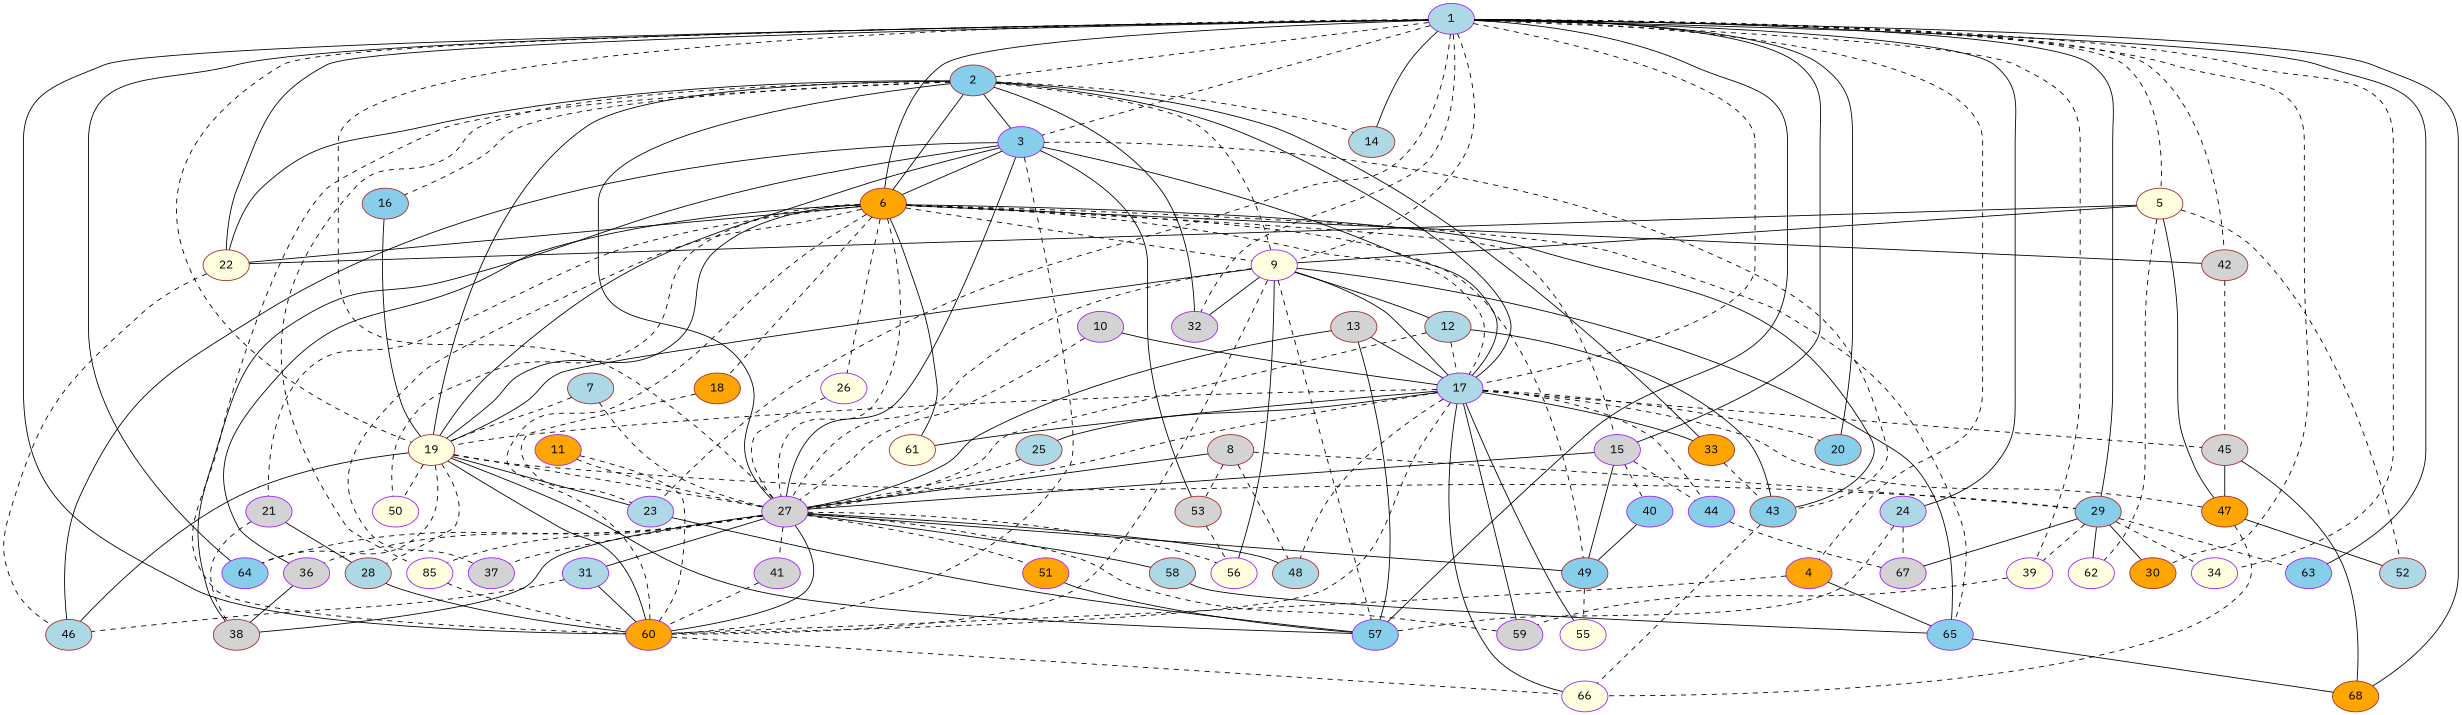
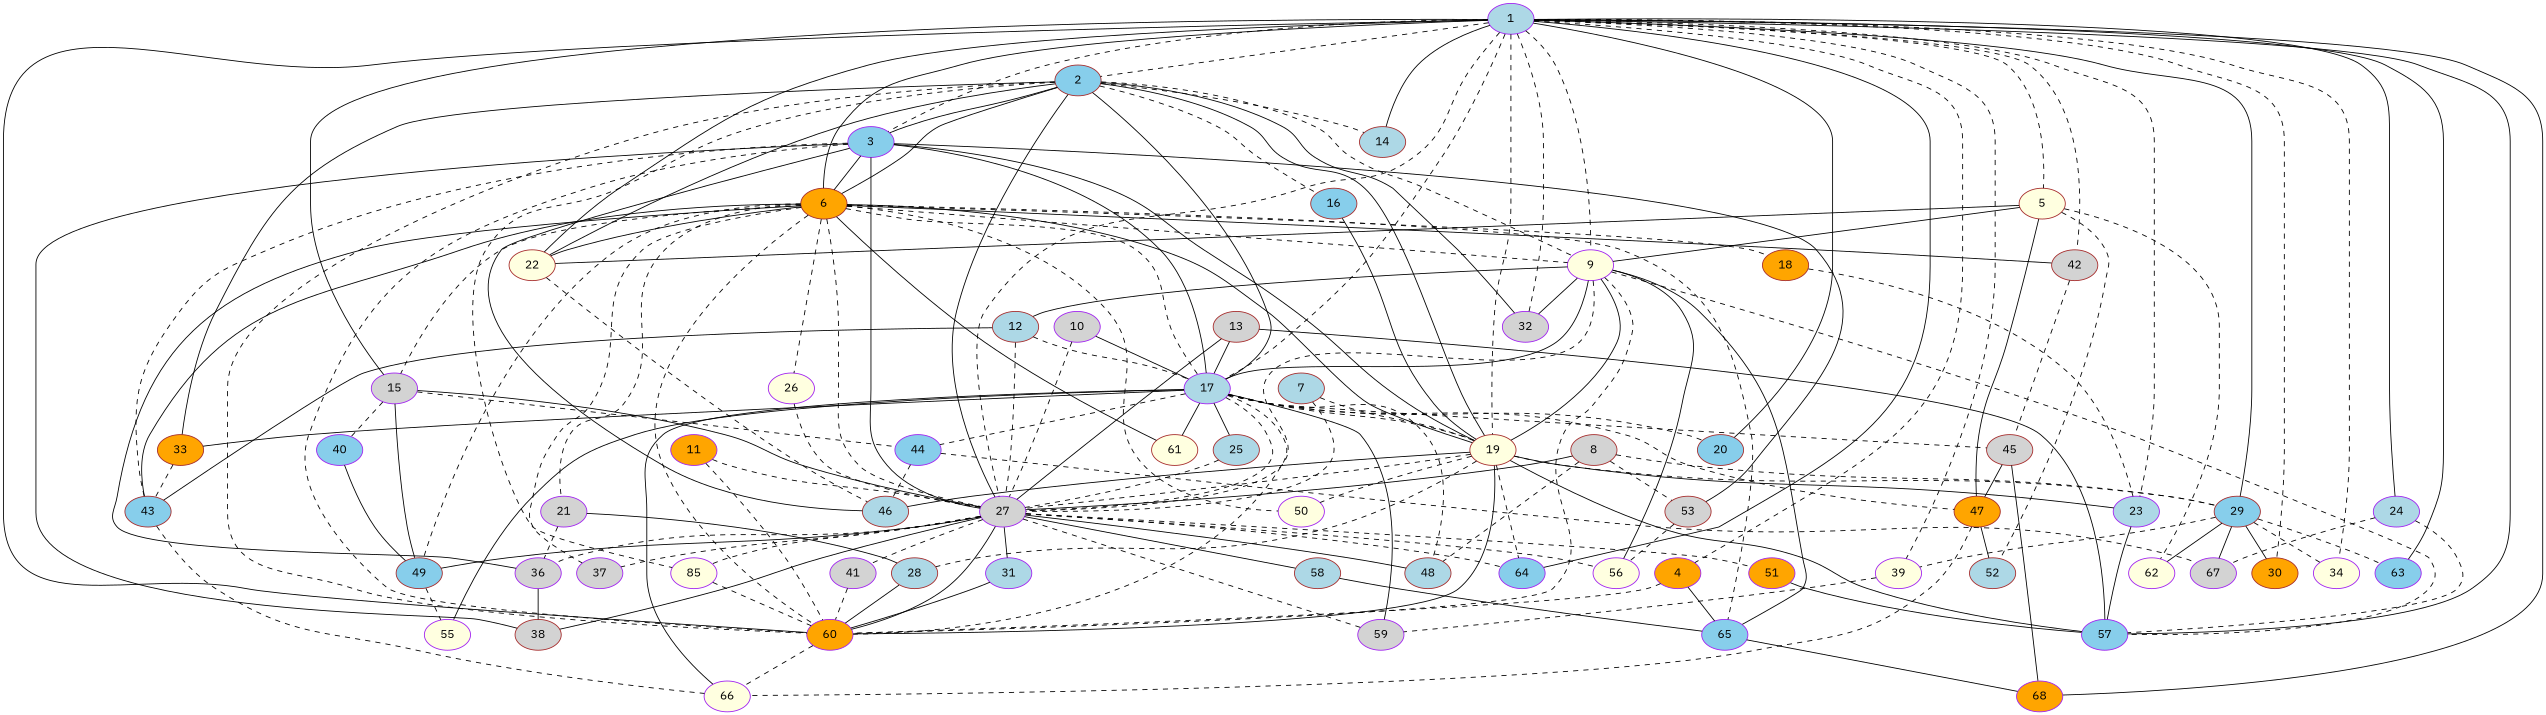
(212, 565) -> (551, 542)
(328, 610) -> (905, 474)
(2356, 696) -> (2040, 696)
